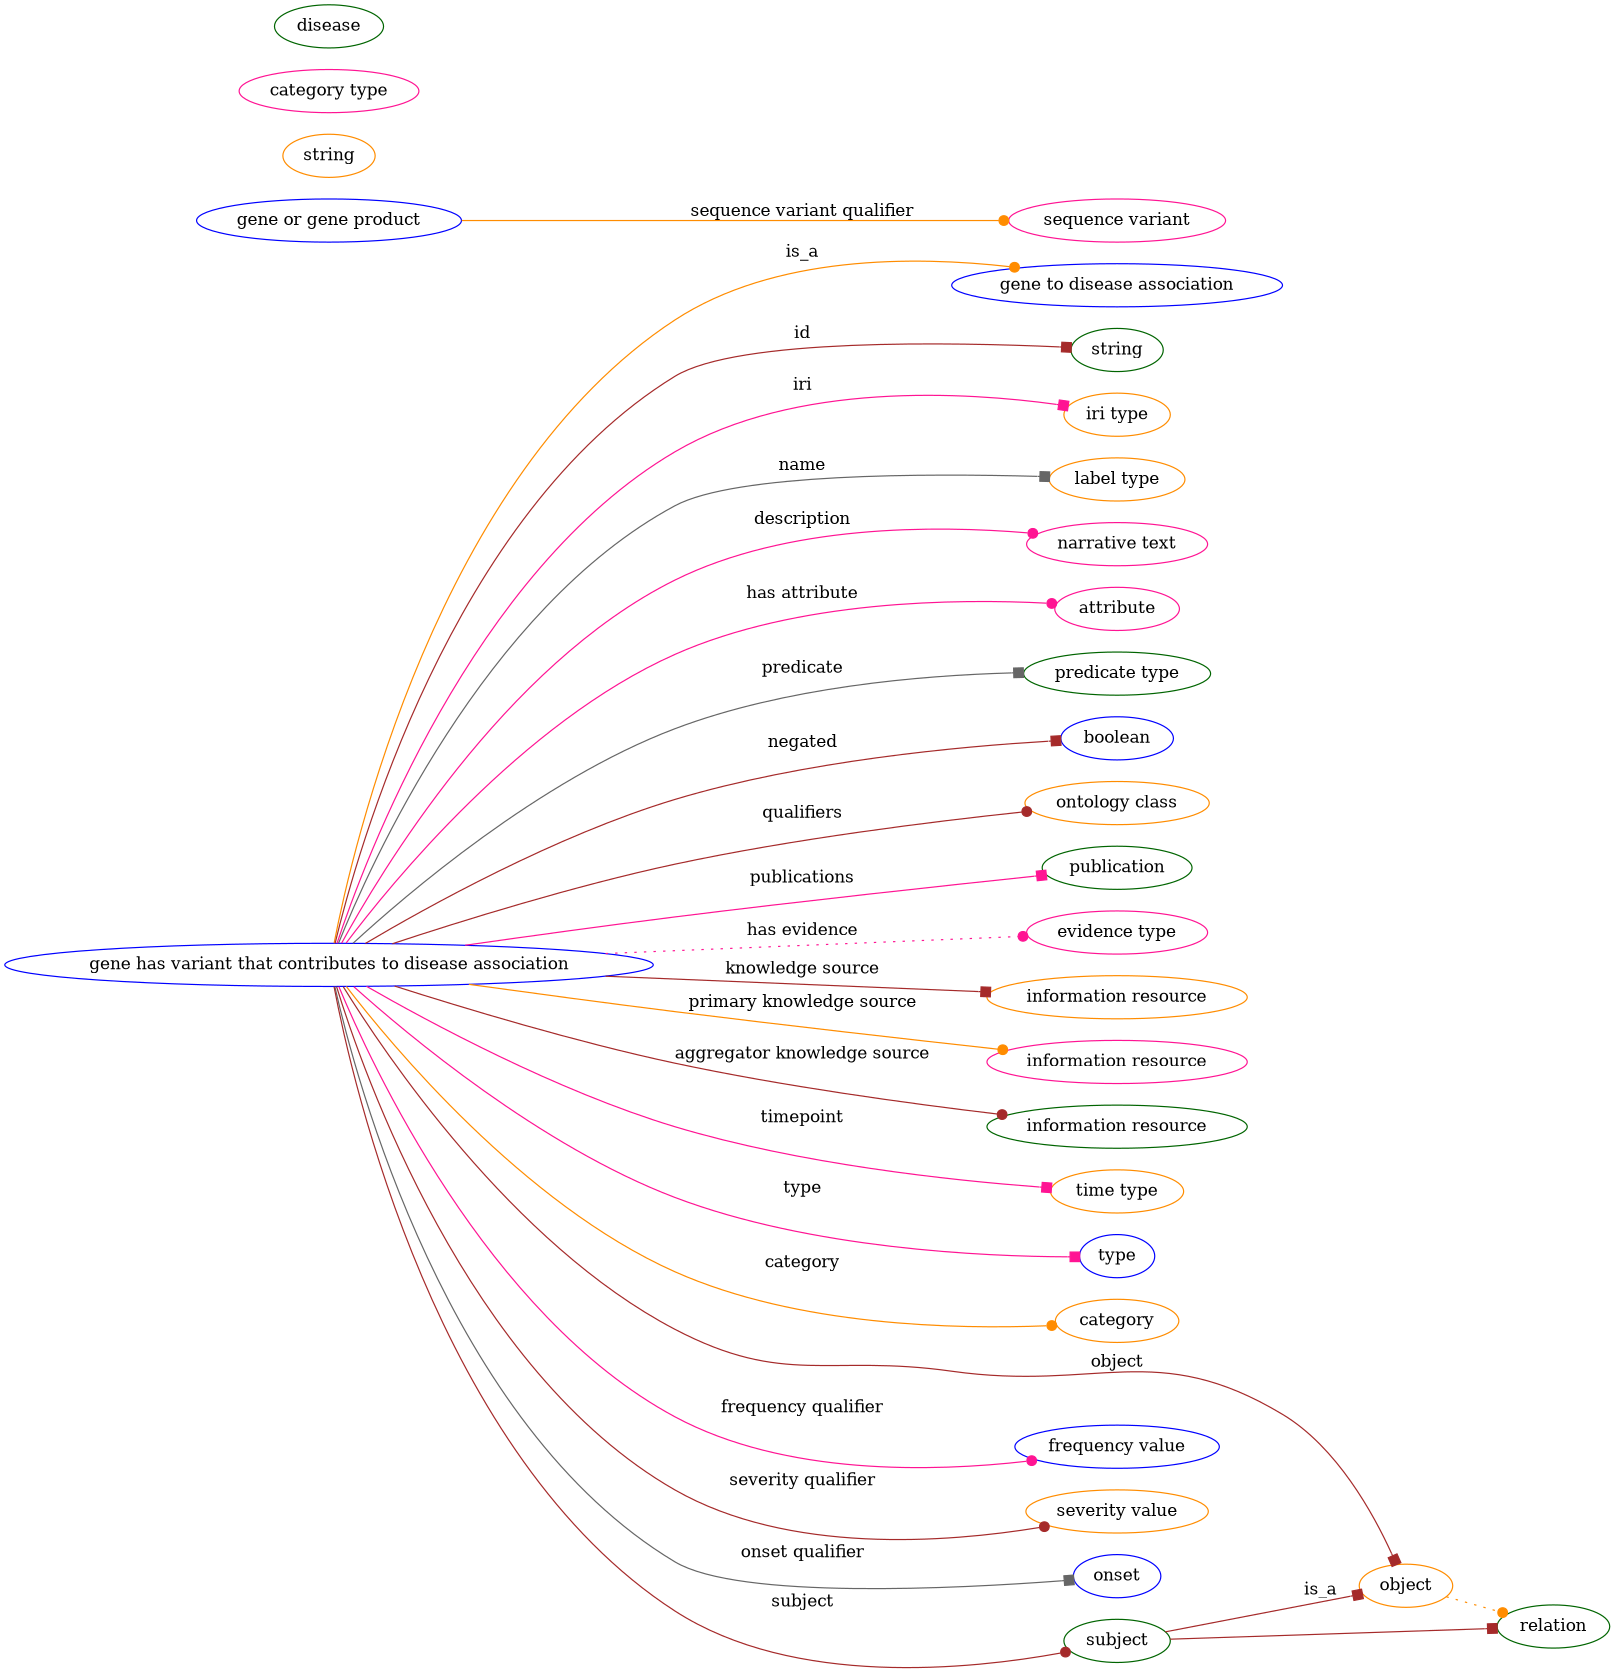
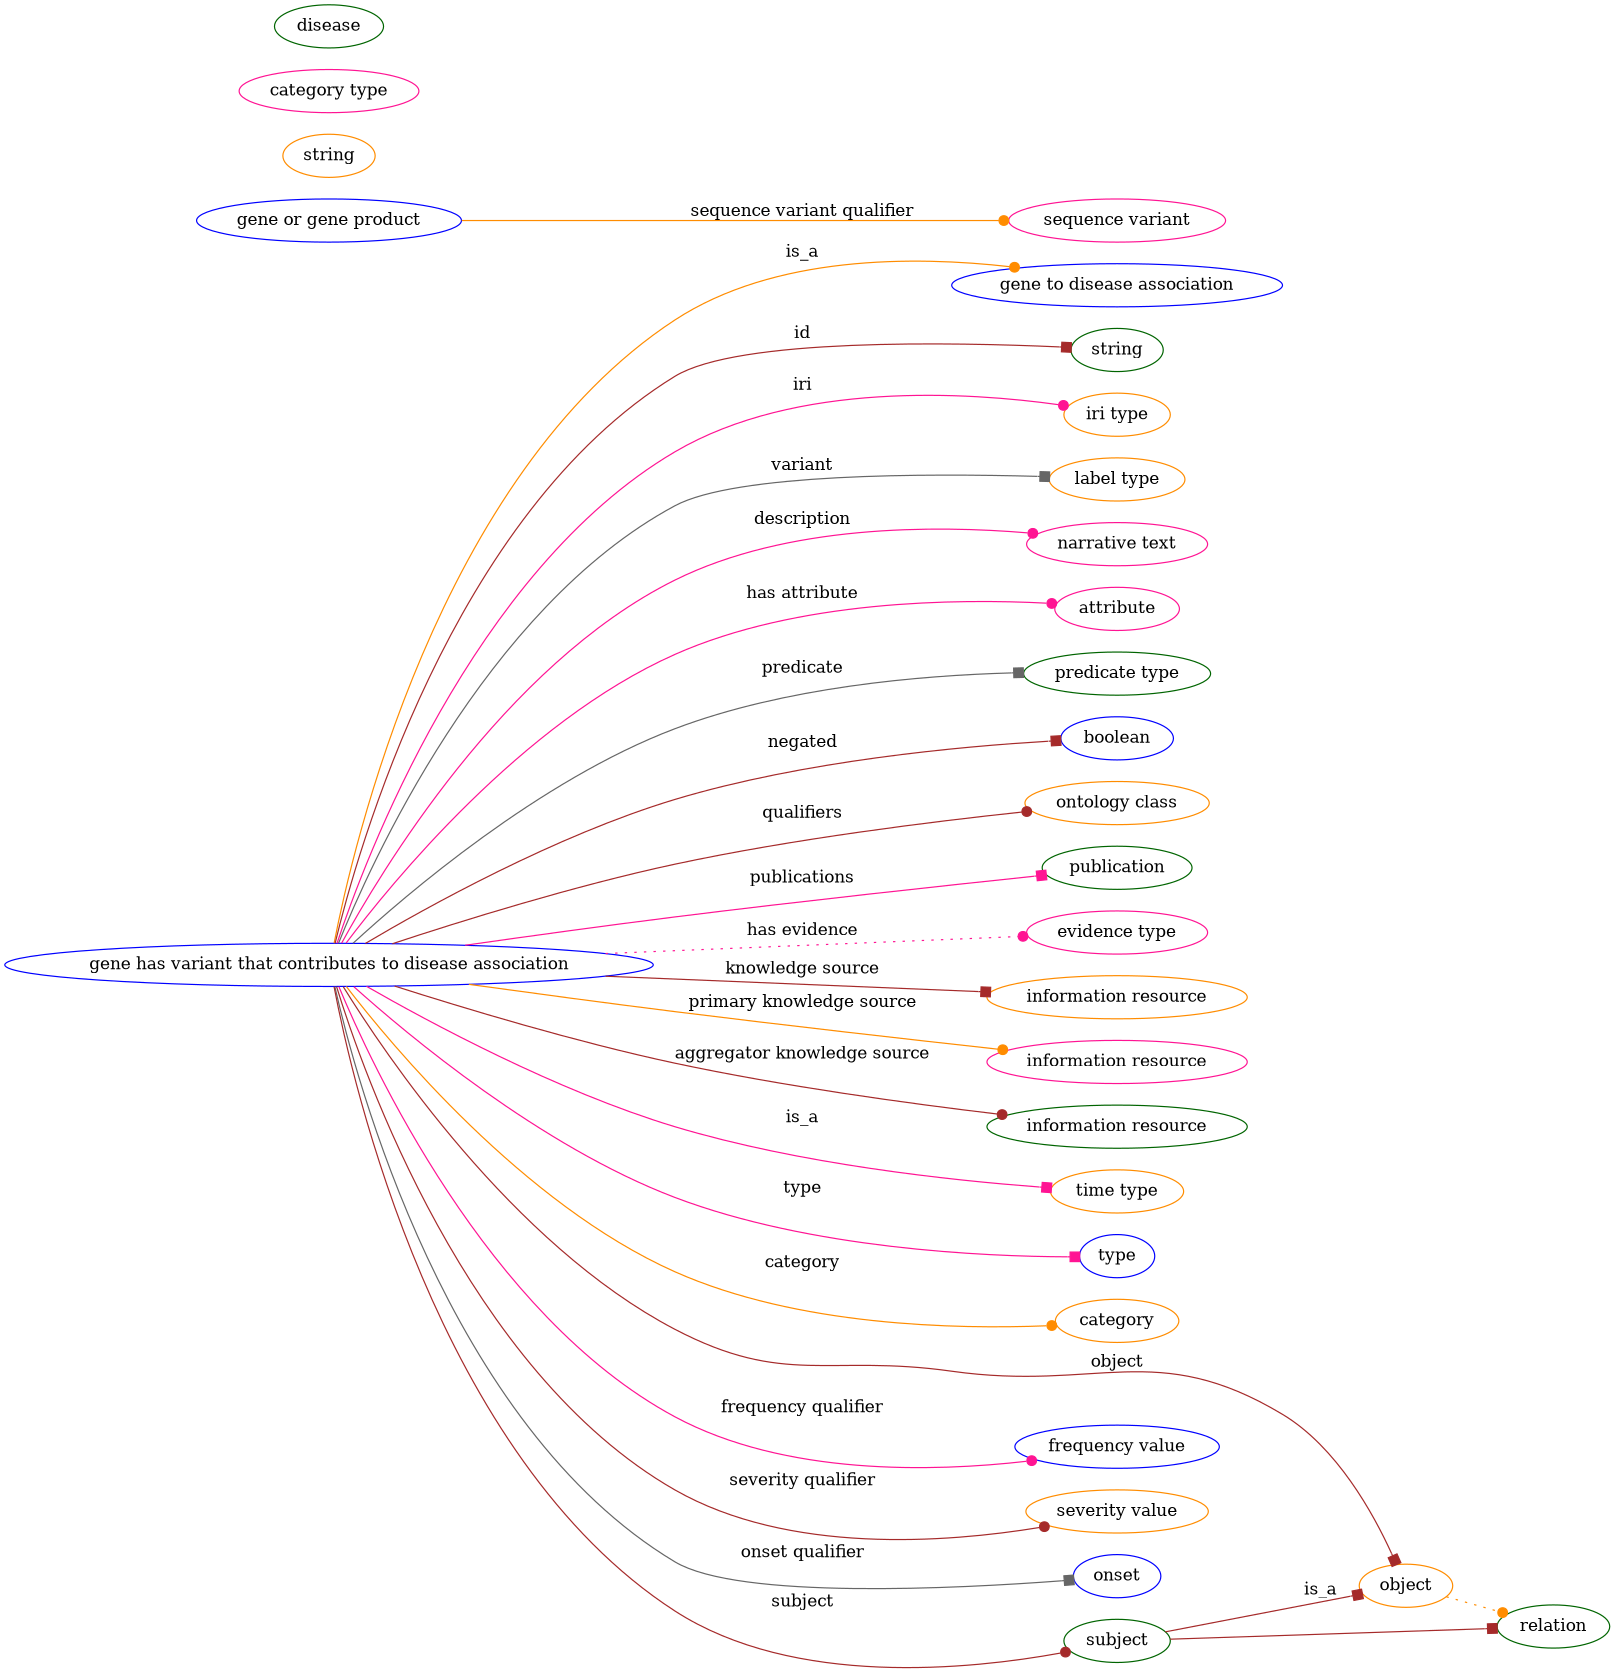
(802, 466) -> (802, 466)
(589, 518) -> (590, 517)
(802, 1118) -> (802, 1118)
